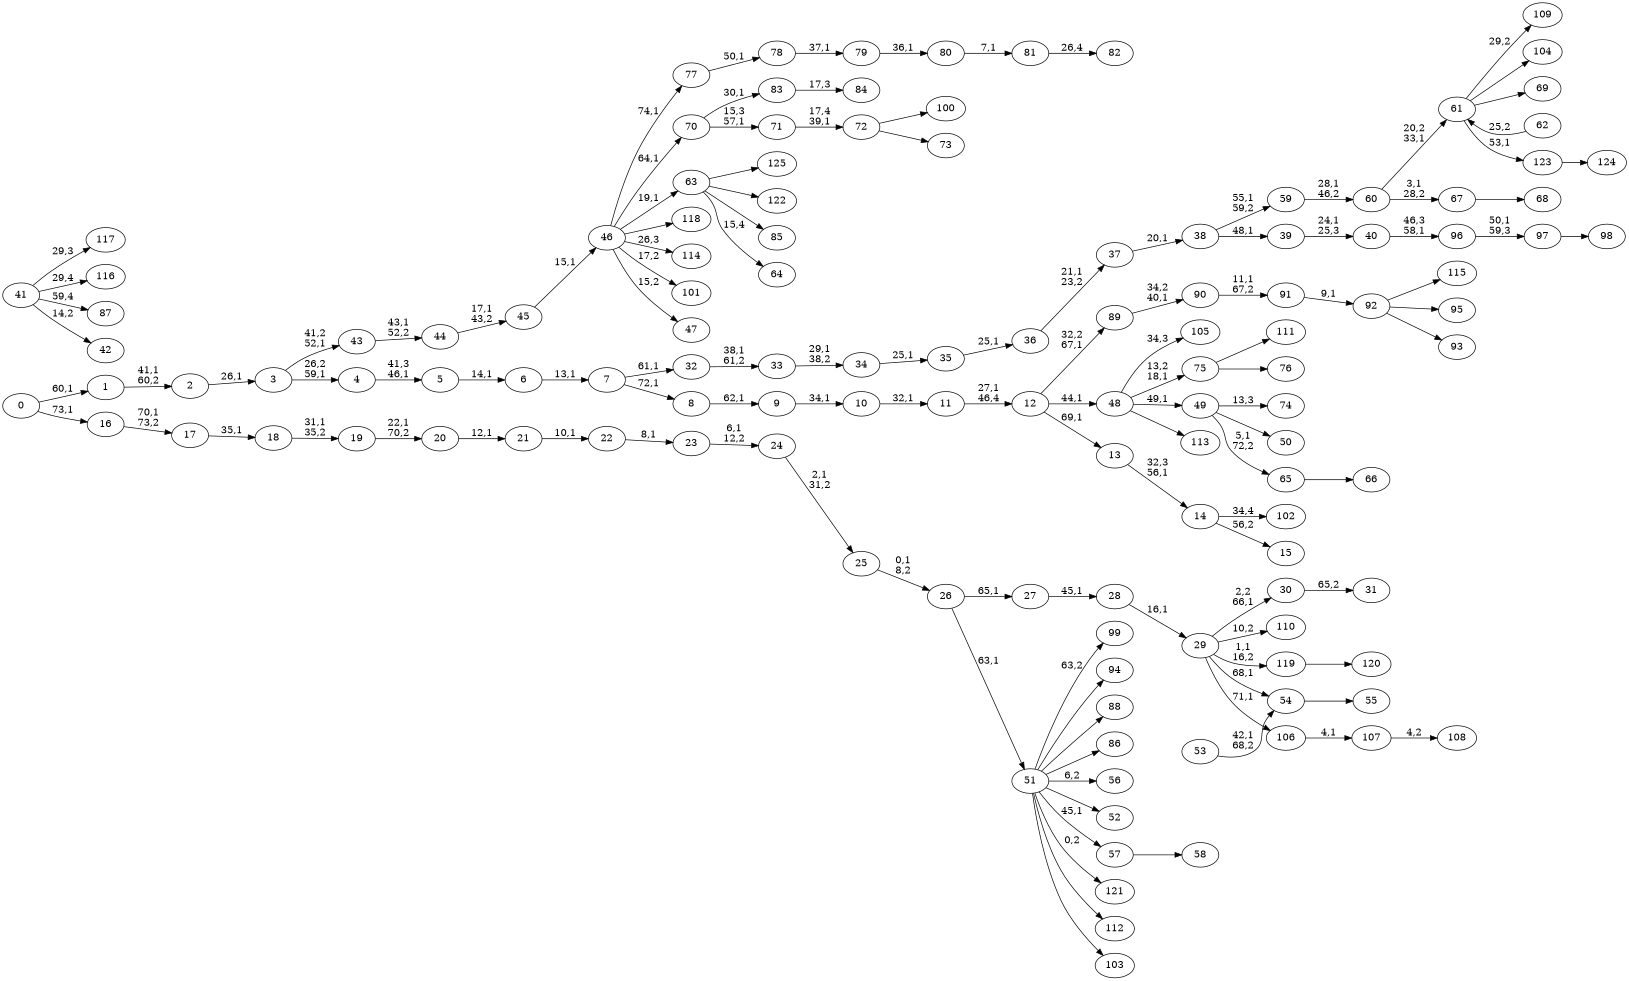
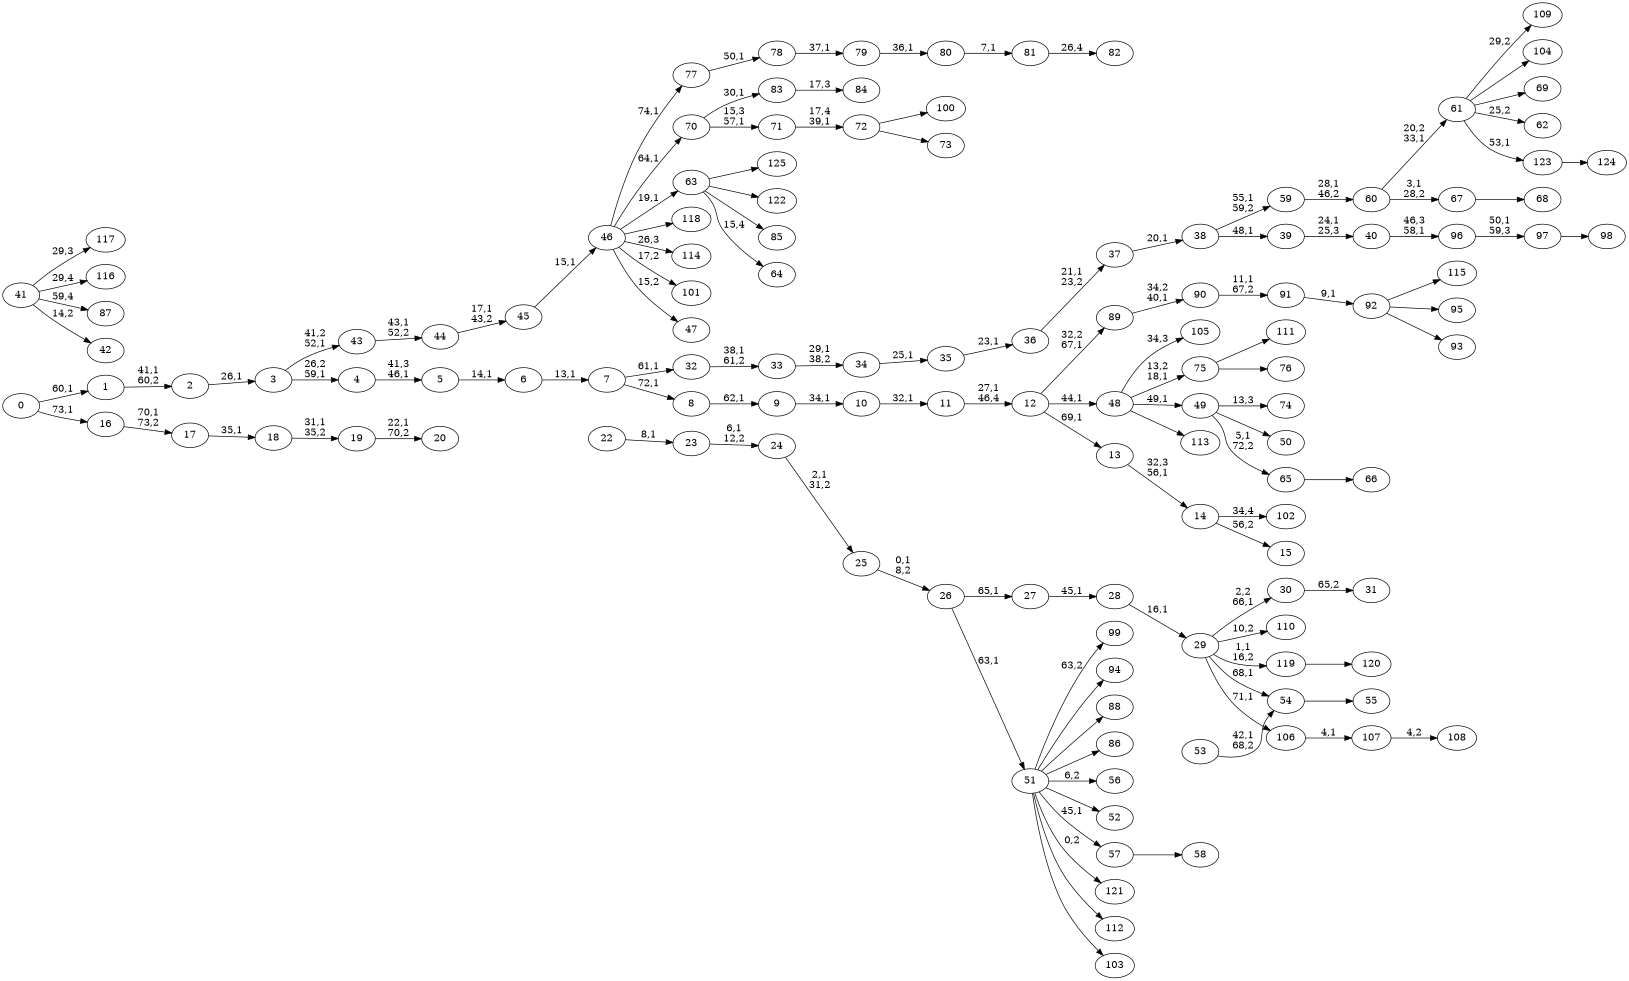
(1498, 135) -> (1496, 117)
(989, 342) -> (989, 342)
(524, 439) -> none
